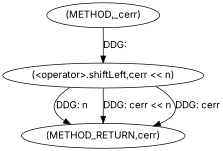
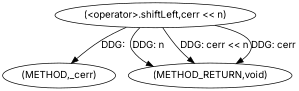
(103, 42) -> (100, 41)
(103, 136) -> (210, 76)
